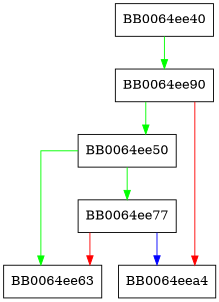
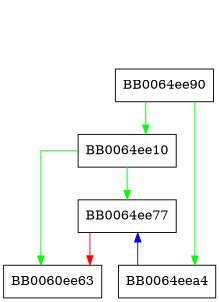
(164, 20) -> none
(127, 151) -> (127, 151)
(195, 179) -> (195, 179)
(157, 244) -> (138, 254)
(53, 282) -> (53, 282)
